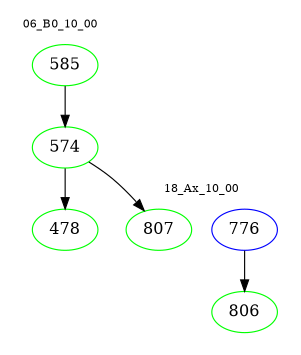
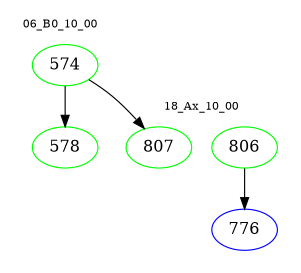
(65, 65) -> none
(65, 230) -> (65, 147)
(245, 265) -> (245, 183)
